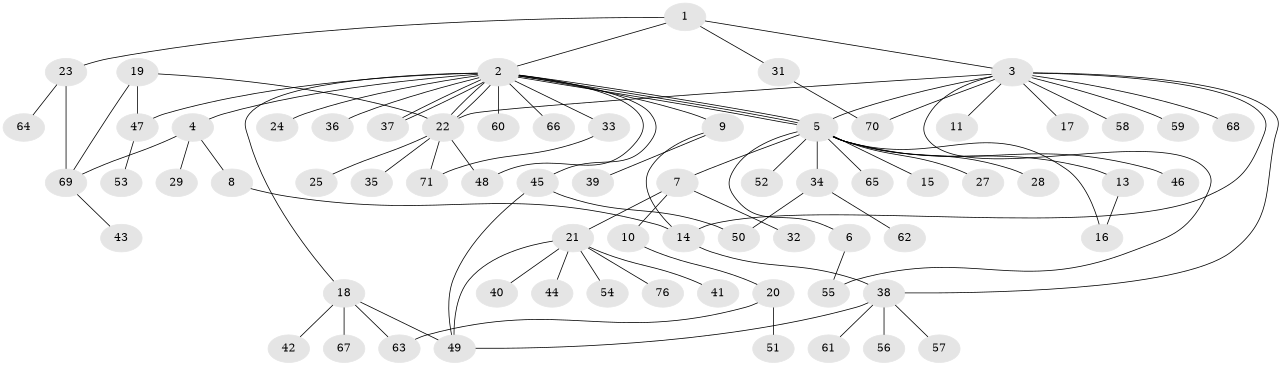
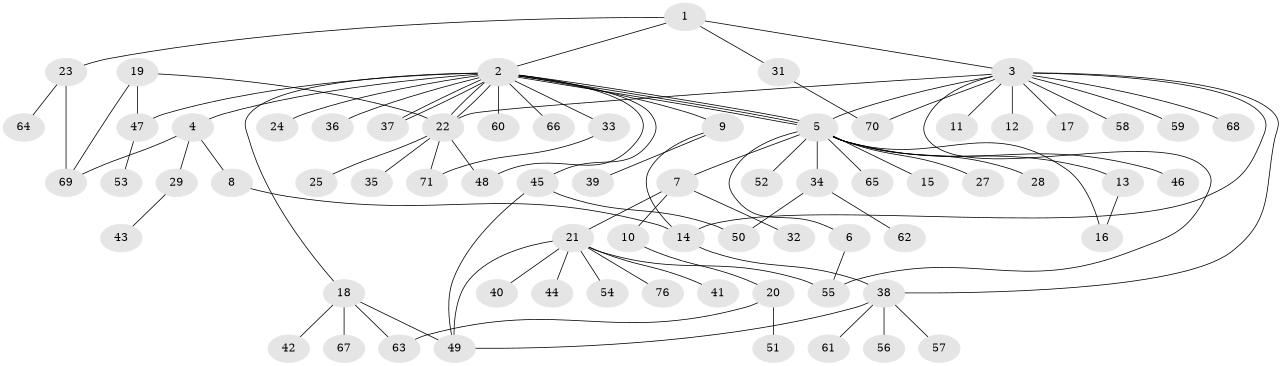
none -> (1012, 127)
(94, 210) -> (149, 210)
none -> (678, 265)
